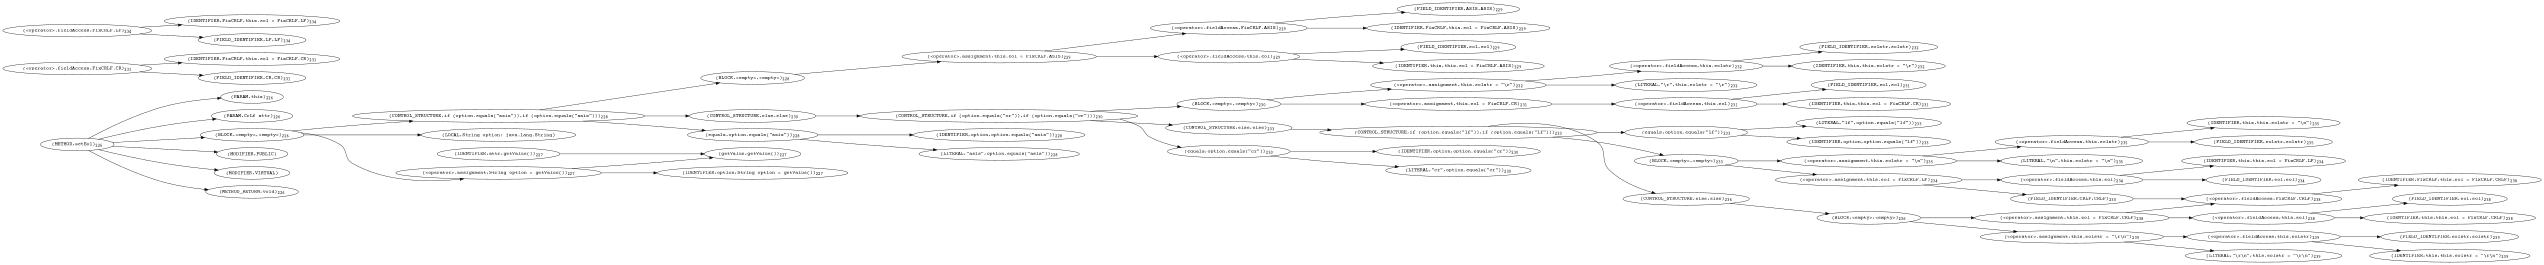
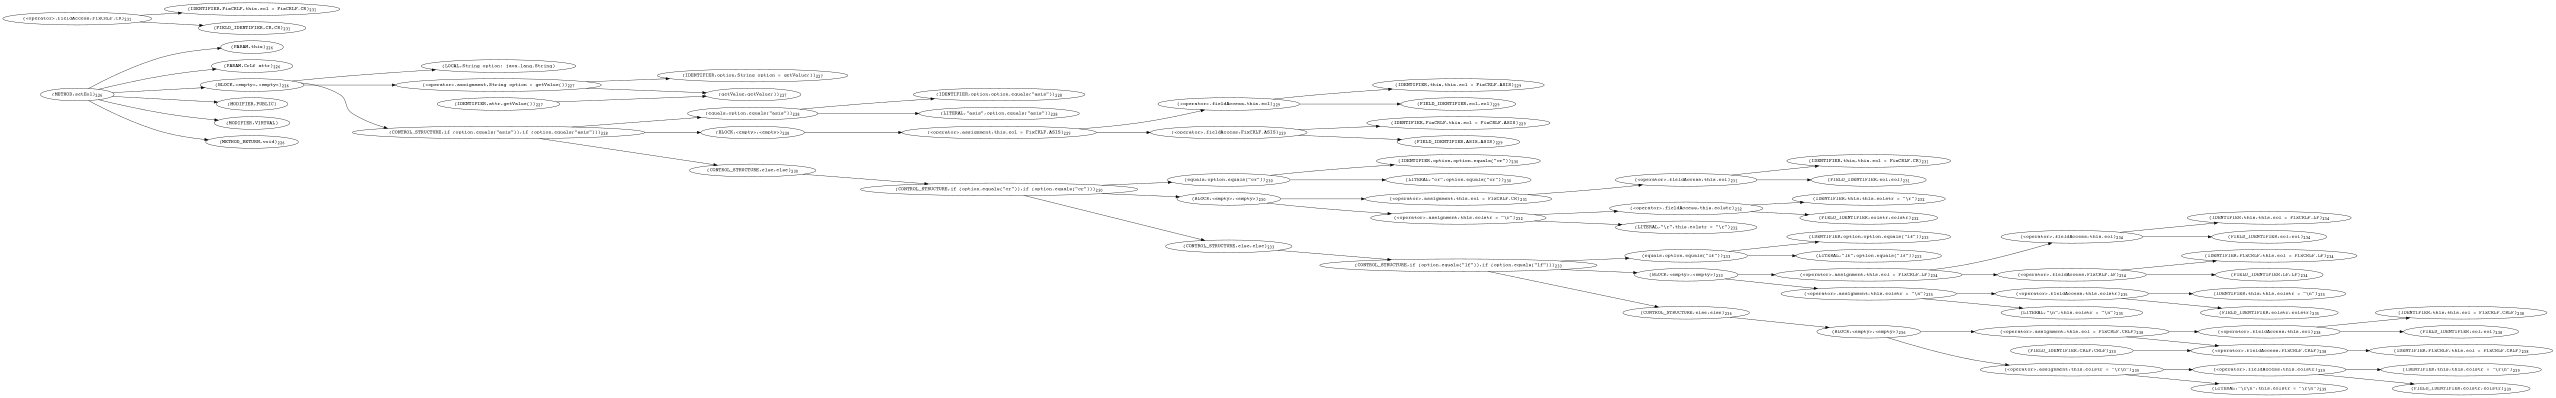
(1973, 190) -> (1978, 275)
